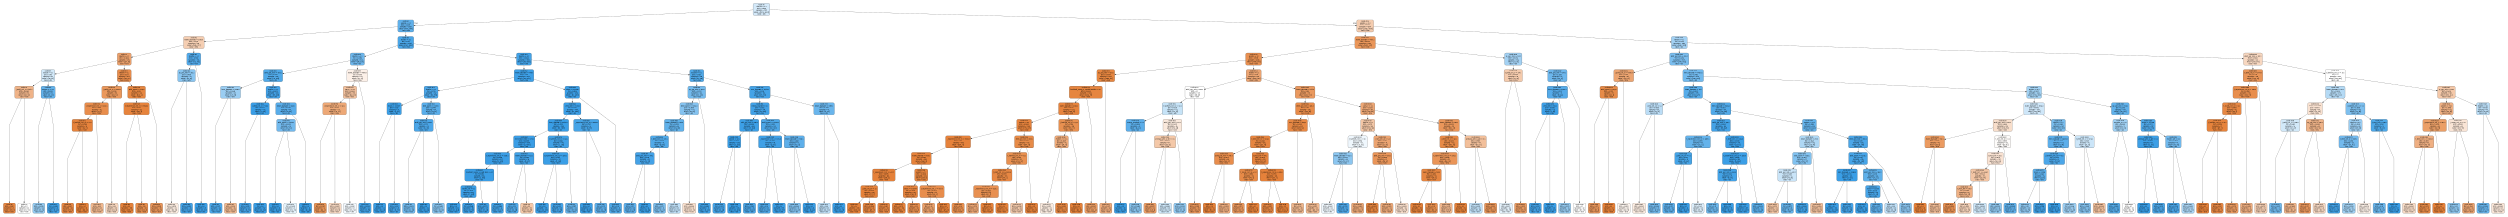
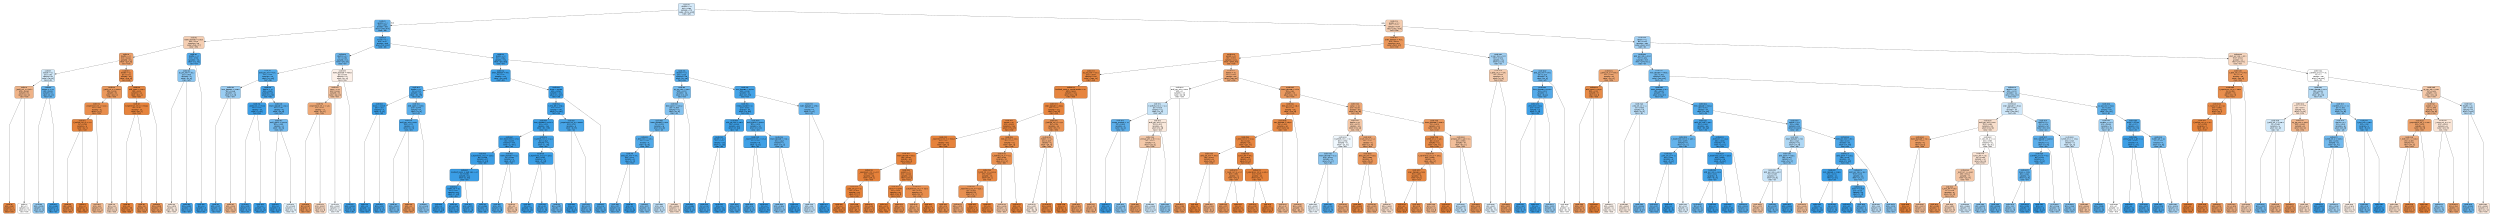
(305, 208) -> none
(424, 208) -> (409, 208)
